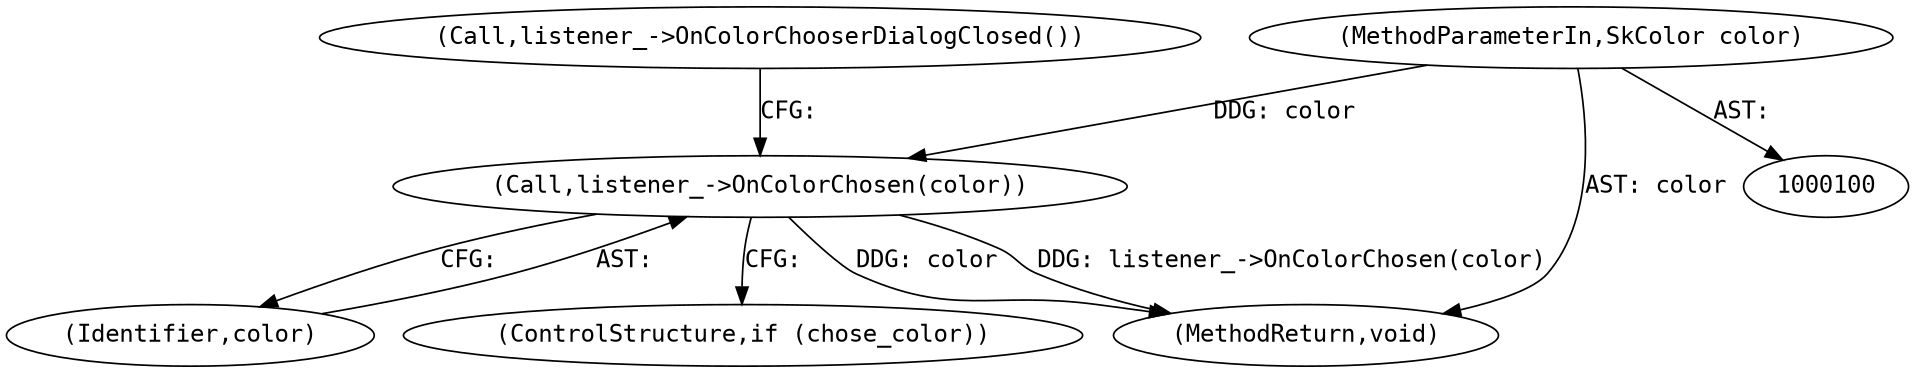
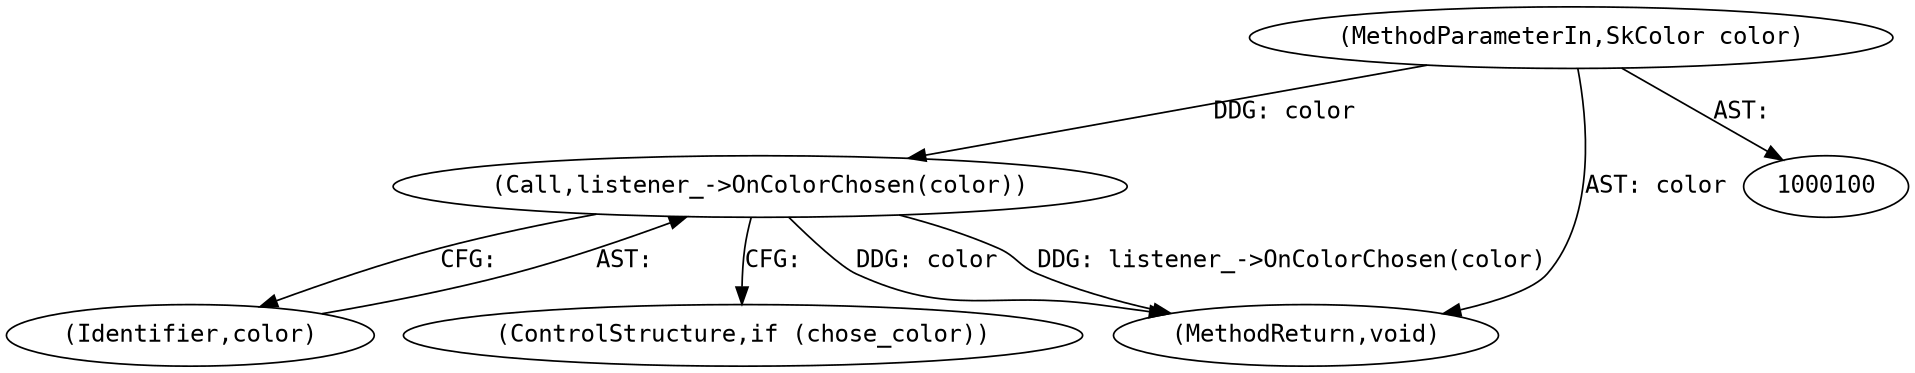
(760, 38) -> none
